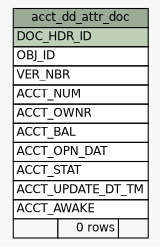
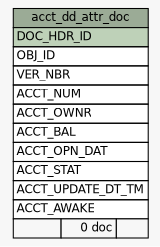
(96, 228) -> (97, 228)
